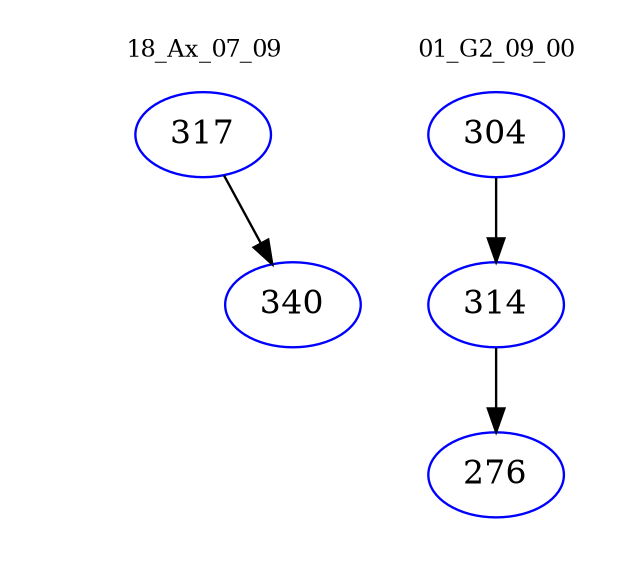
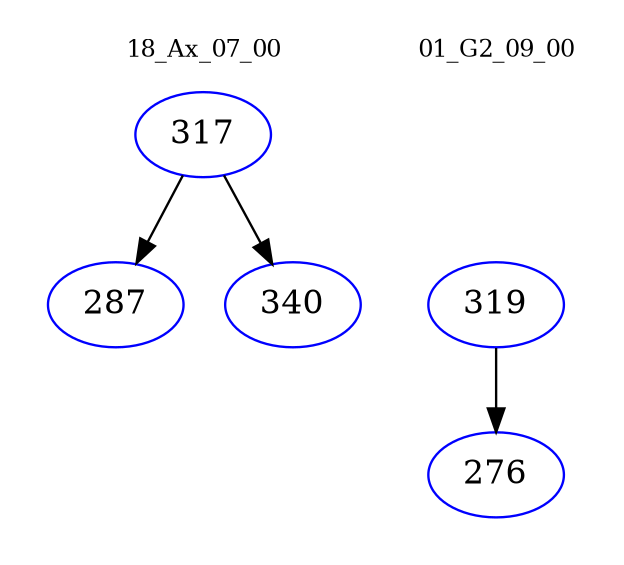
(204, 51) -> (204, 51)
(496, 135) -> none
none -> (116, 305)
(496, 305) -> (496, 305)
